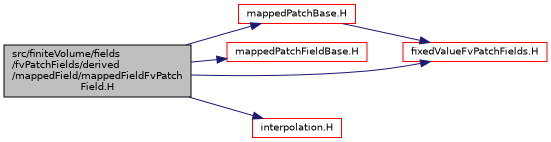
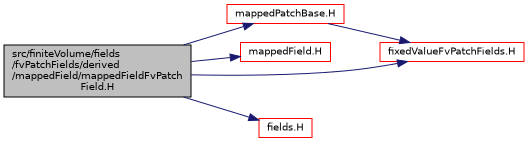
(297, 52) -> (286, 52)
(297, 128) -> (286, 128)
